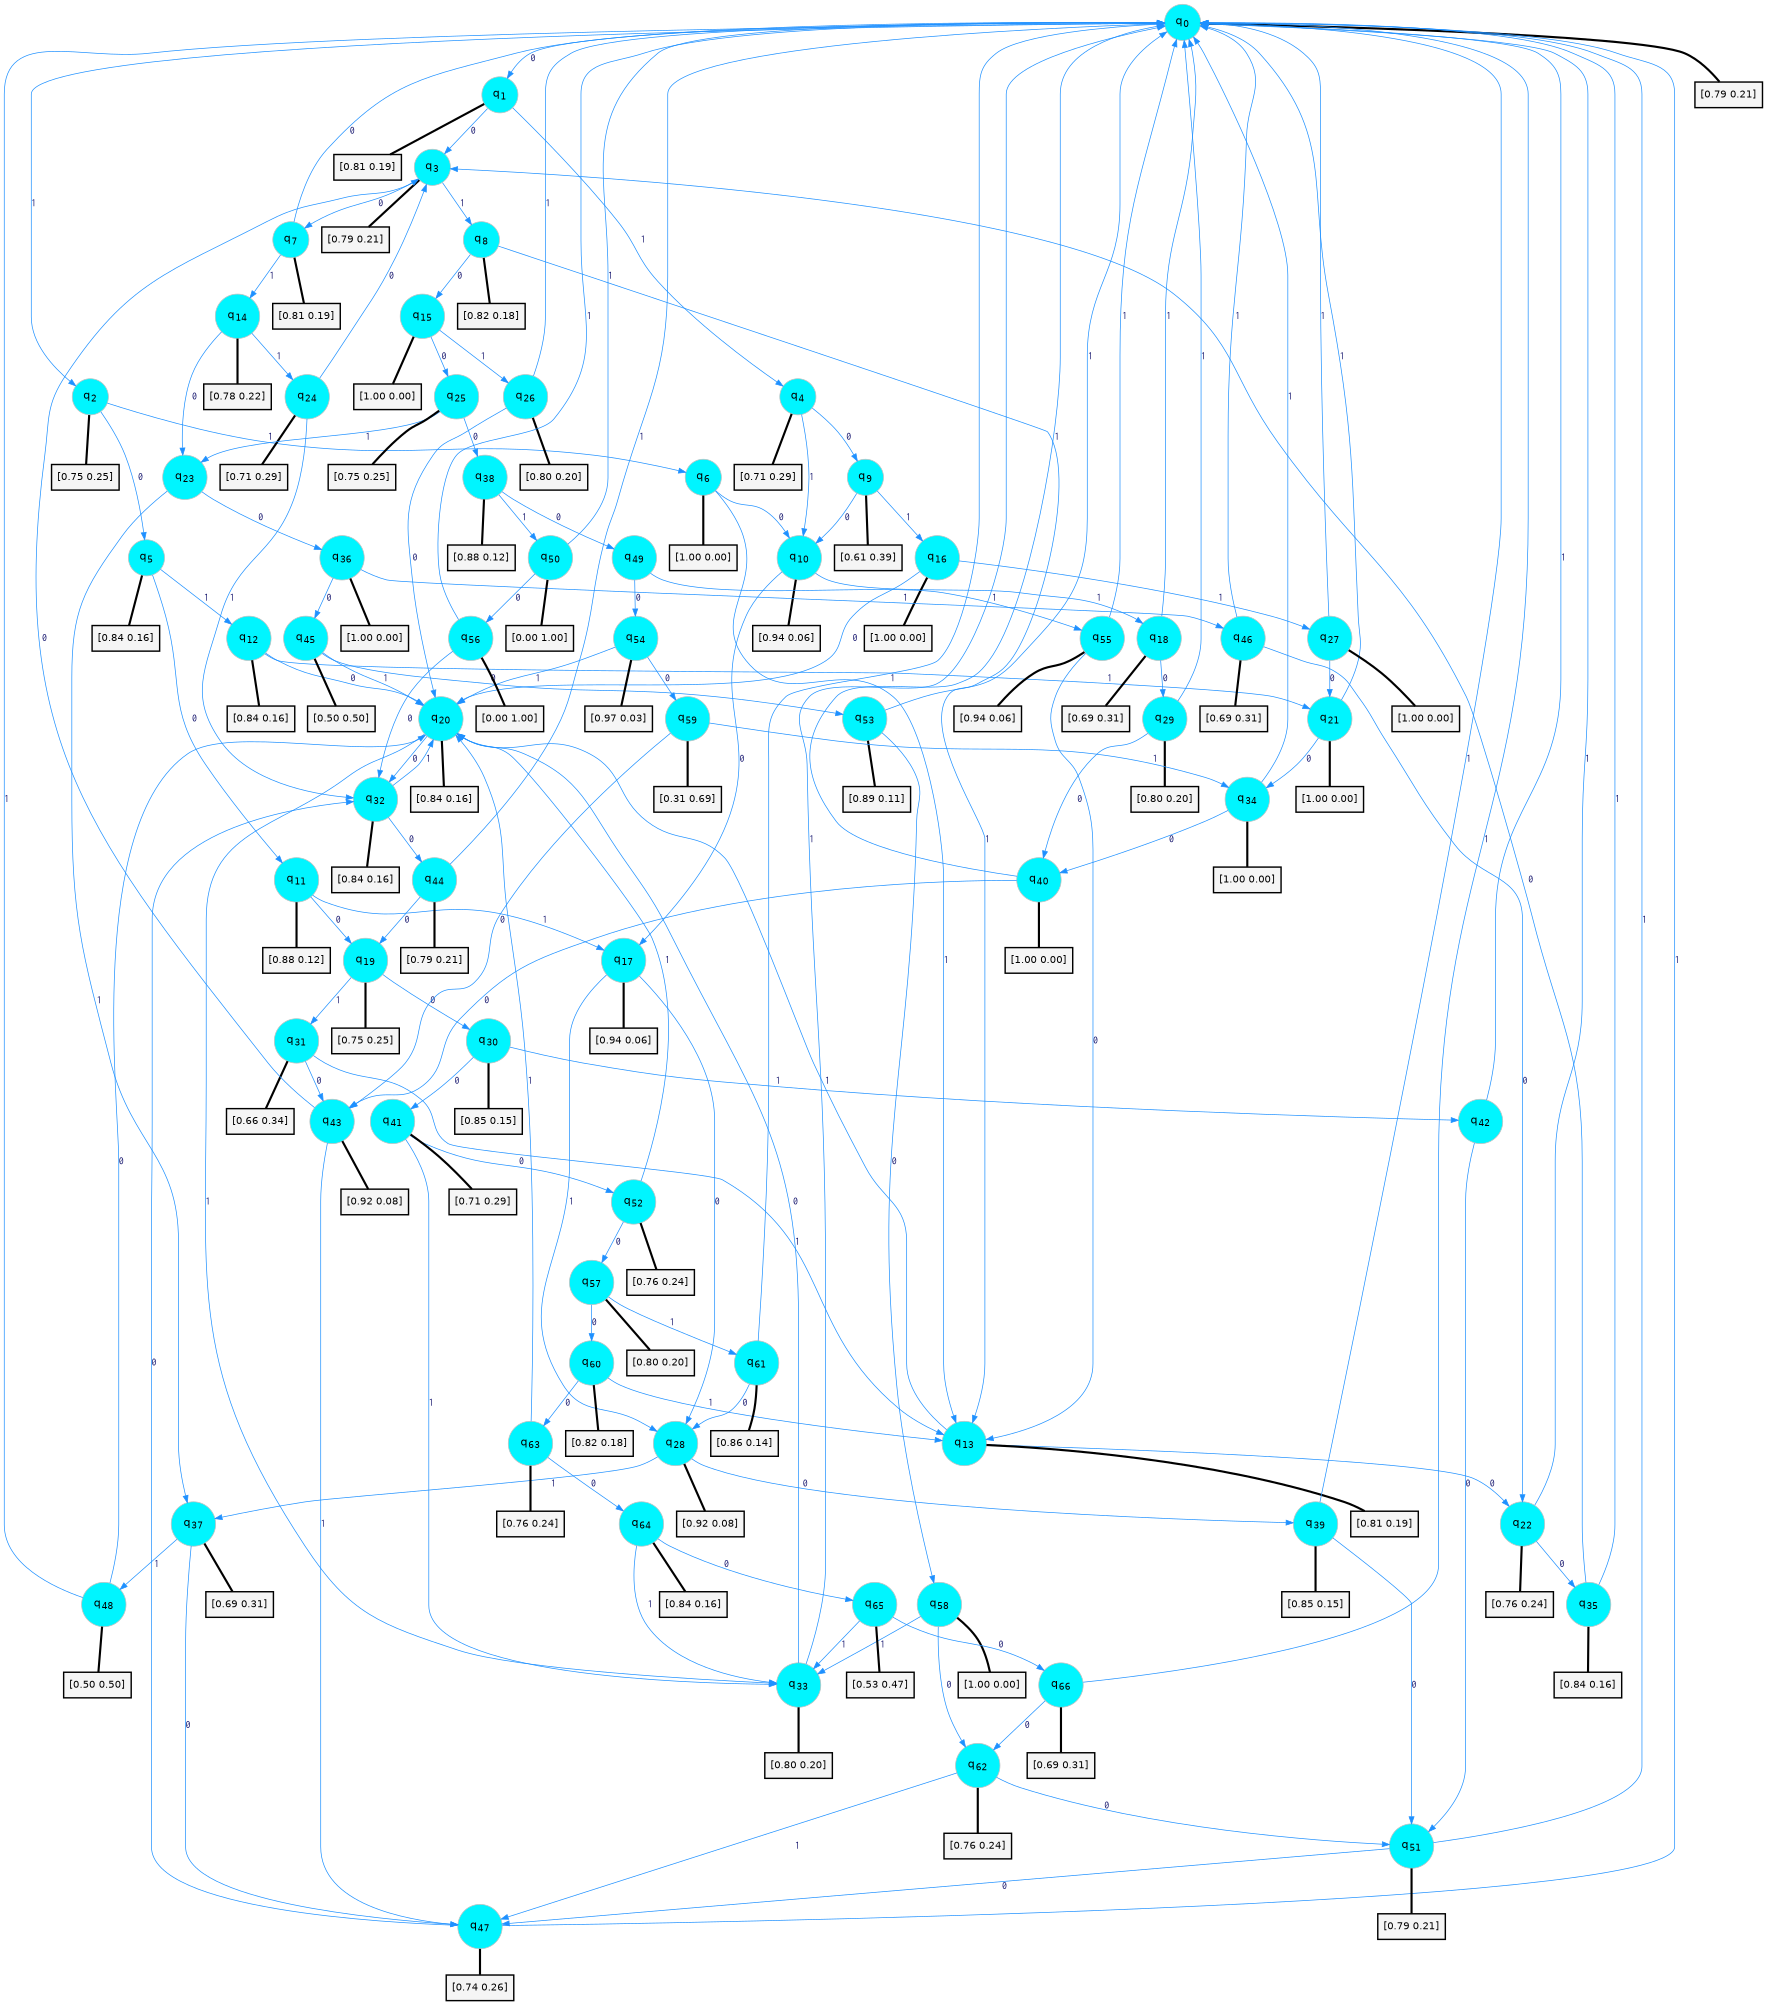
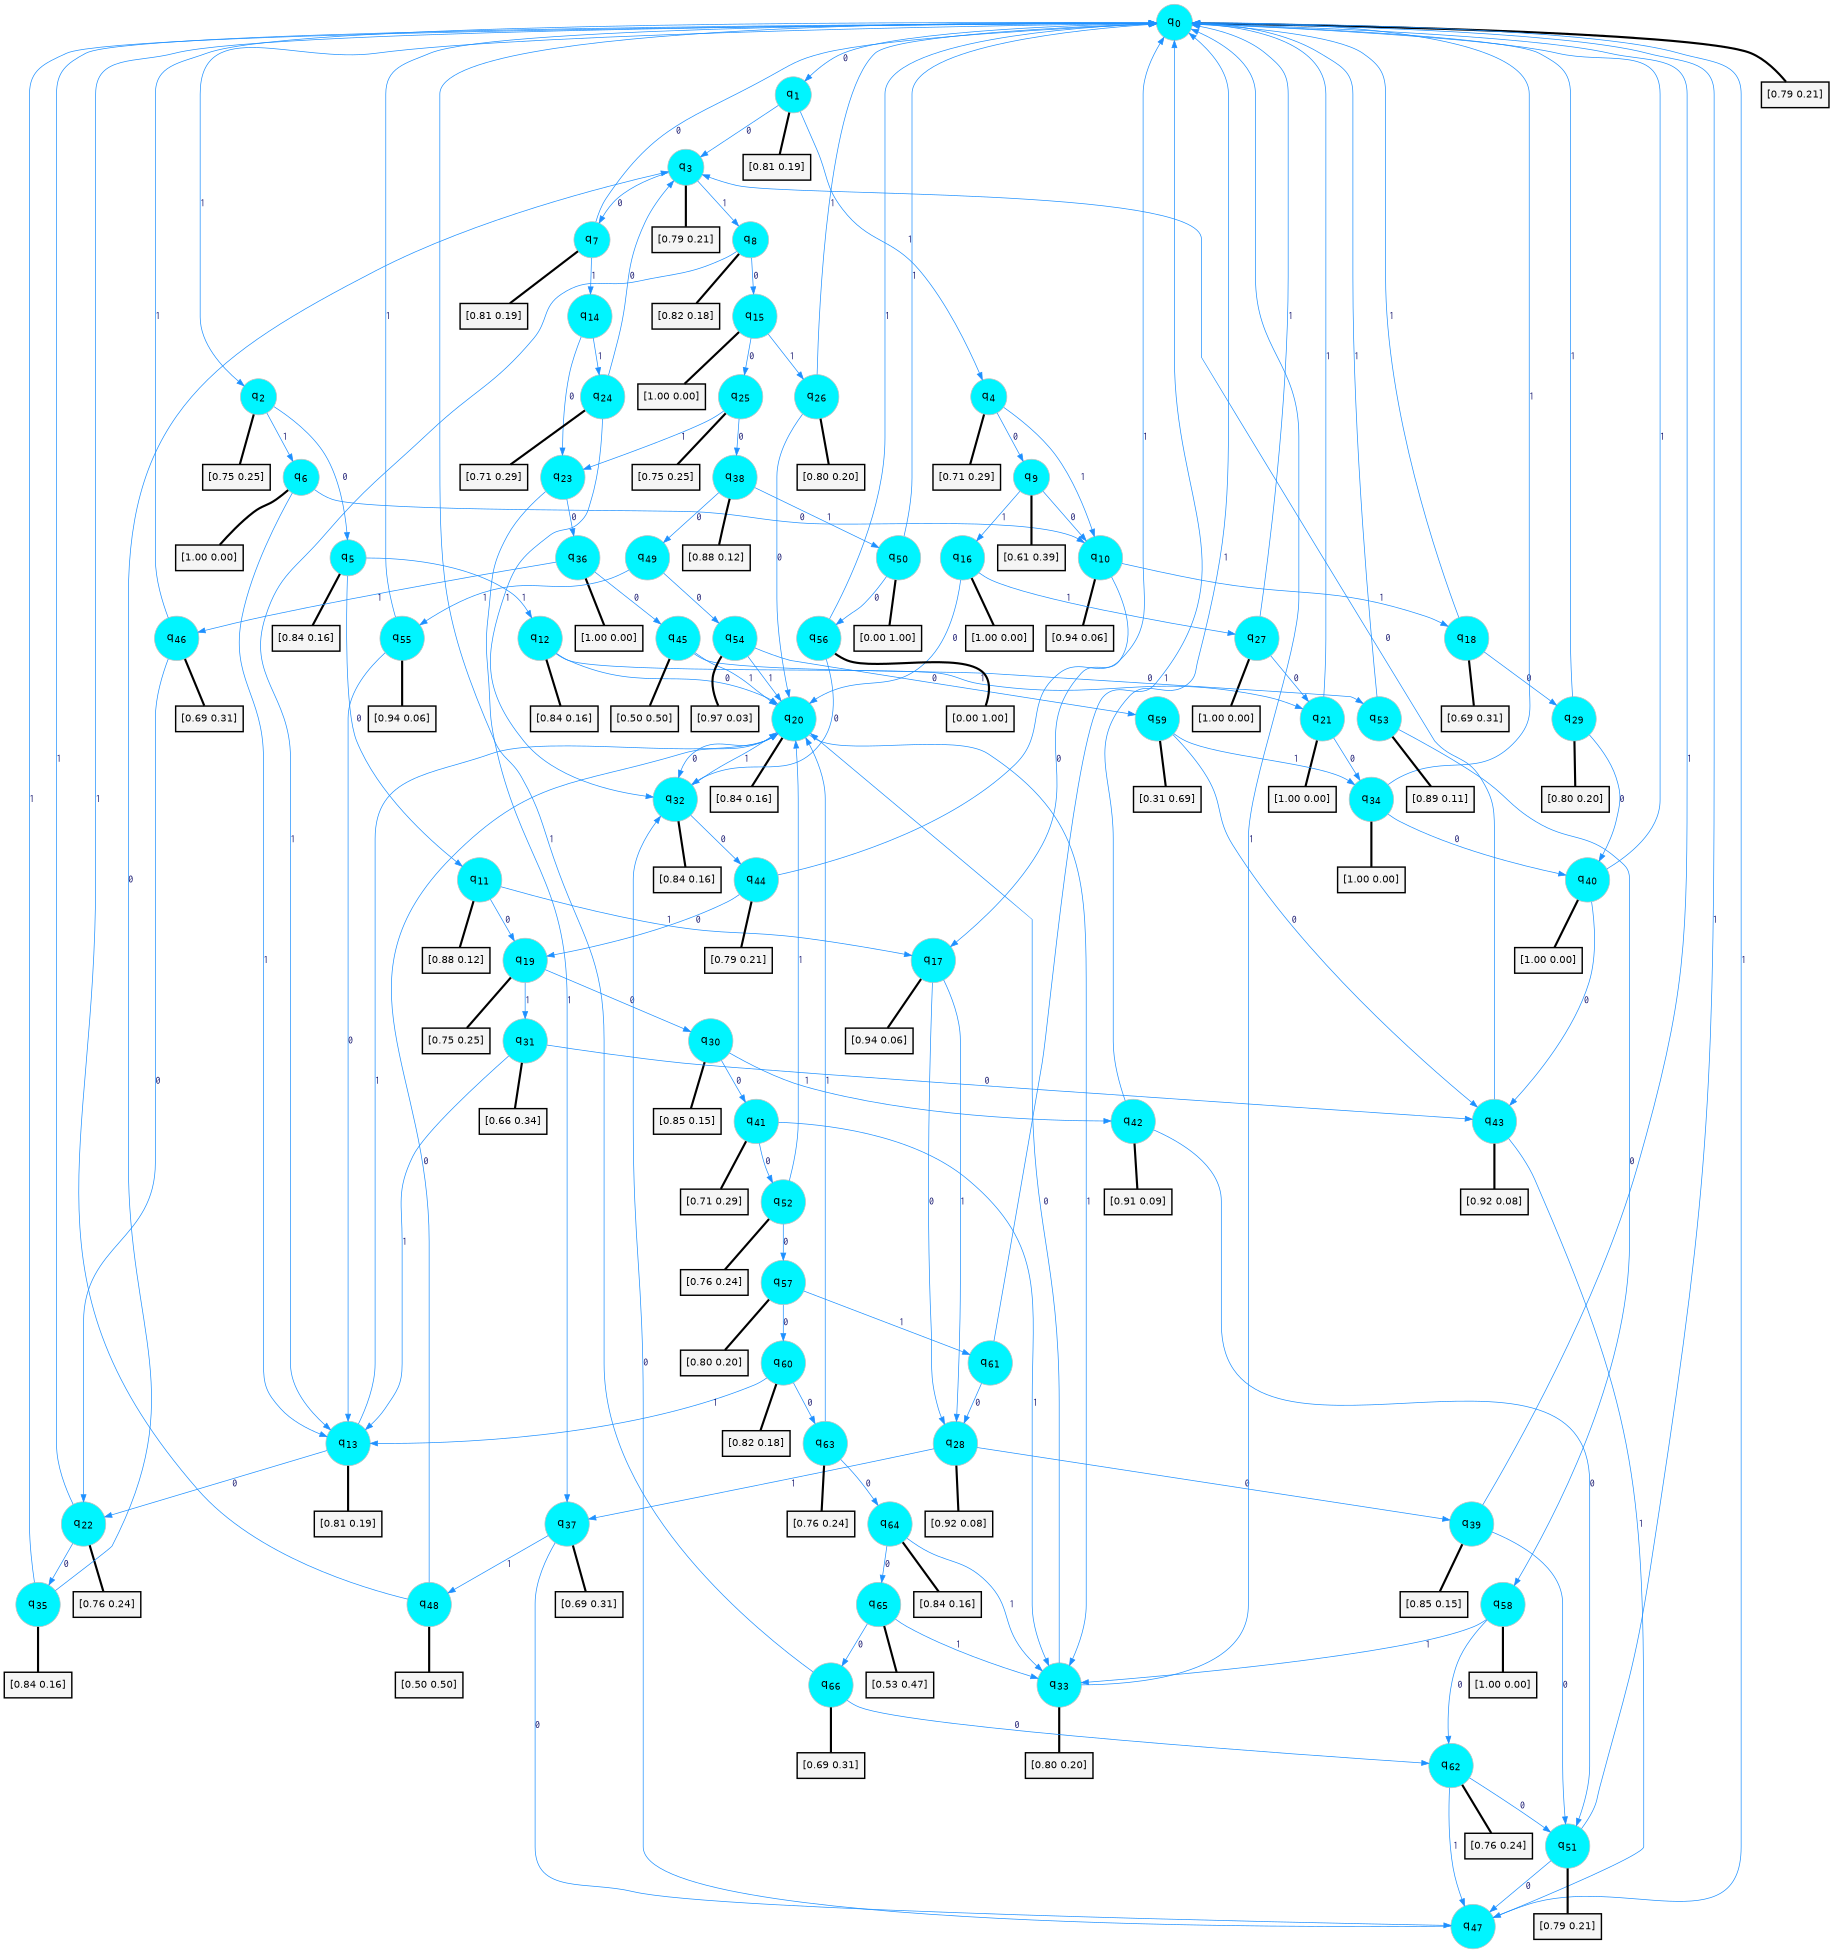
(238, 397) -> none
none -> (1138, 1202)
(745, 1444) -> none
(480, 1988) -> none
